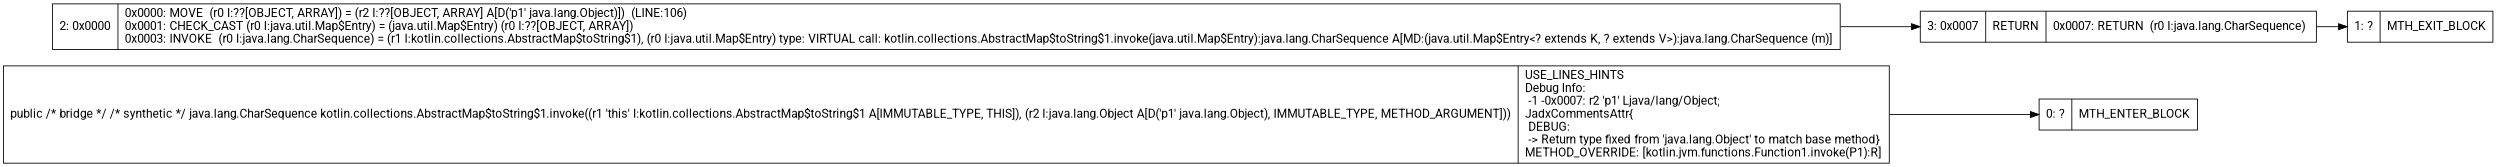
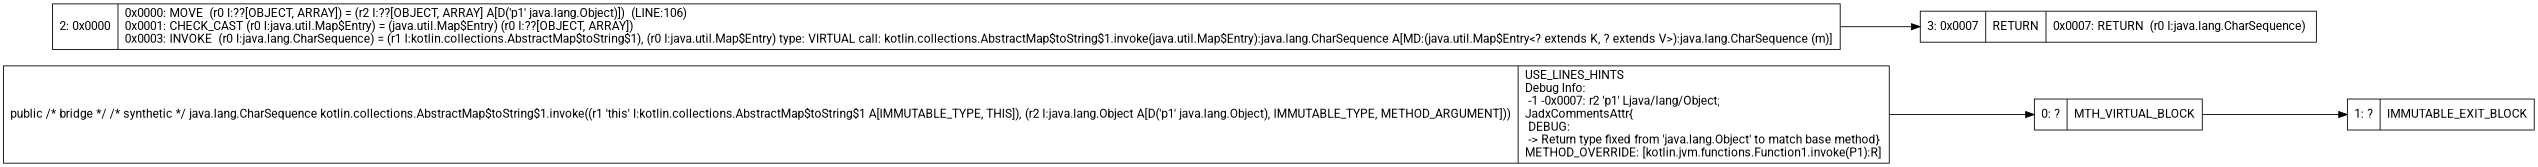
(2437, 26) -> (2457, 114)
(2327, 27) -> (2271, 115)
(2135, 114) -> (2135, 114)
